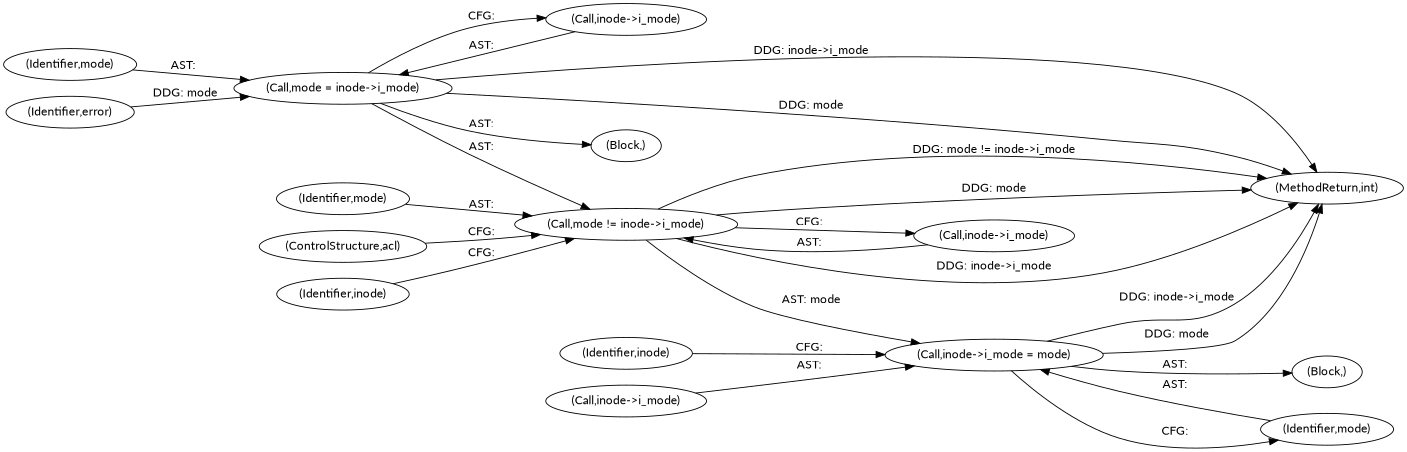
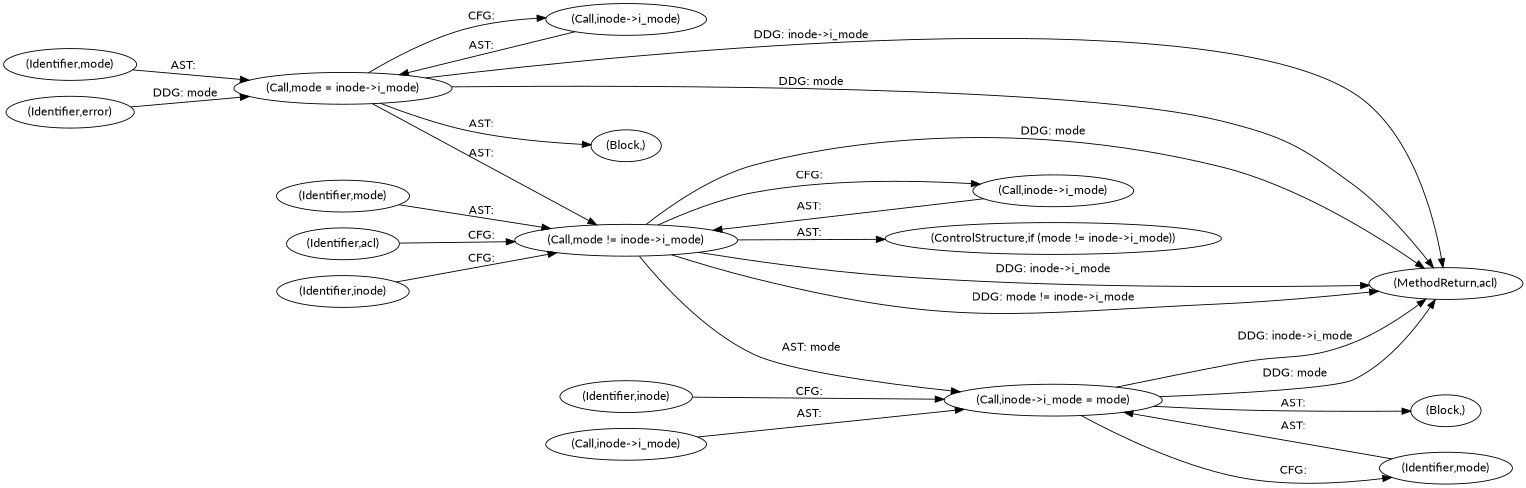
(1327, 188) -> (1446, 284)
none -> (1053, 238)
(343, 246) -> (343, 244)
